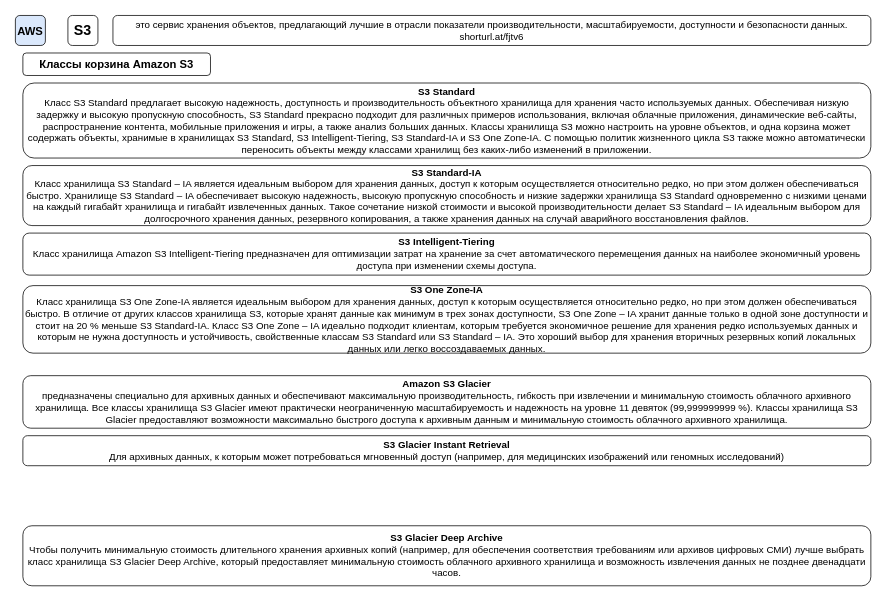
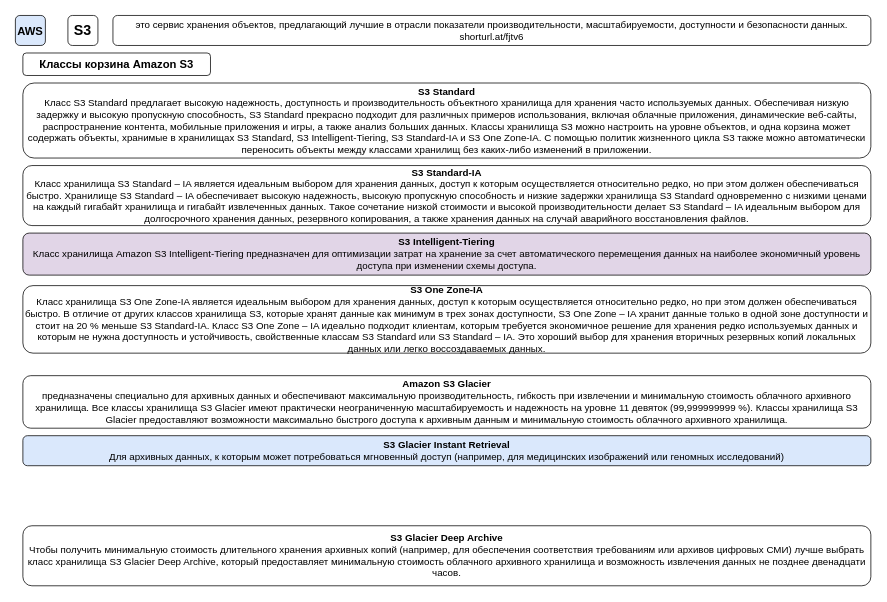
(447, 254) -> (447, 254)
(447, 450) -> (447, 450)
